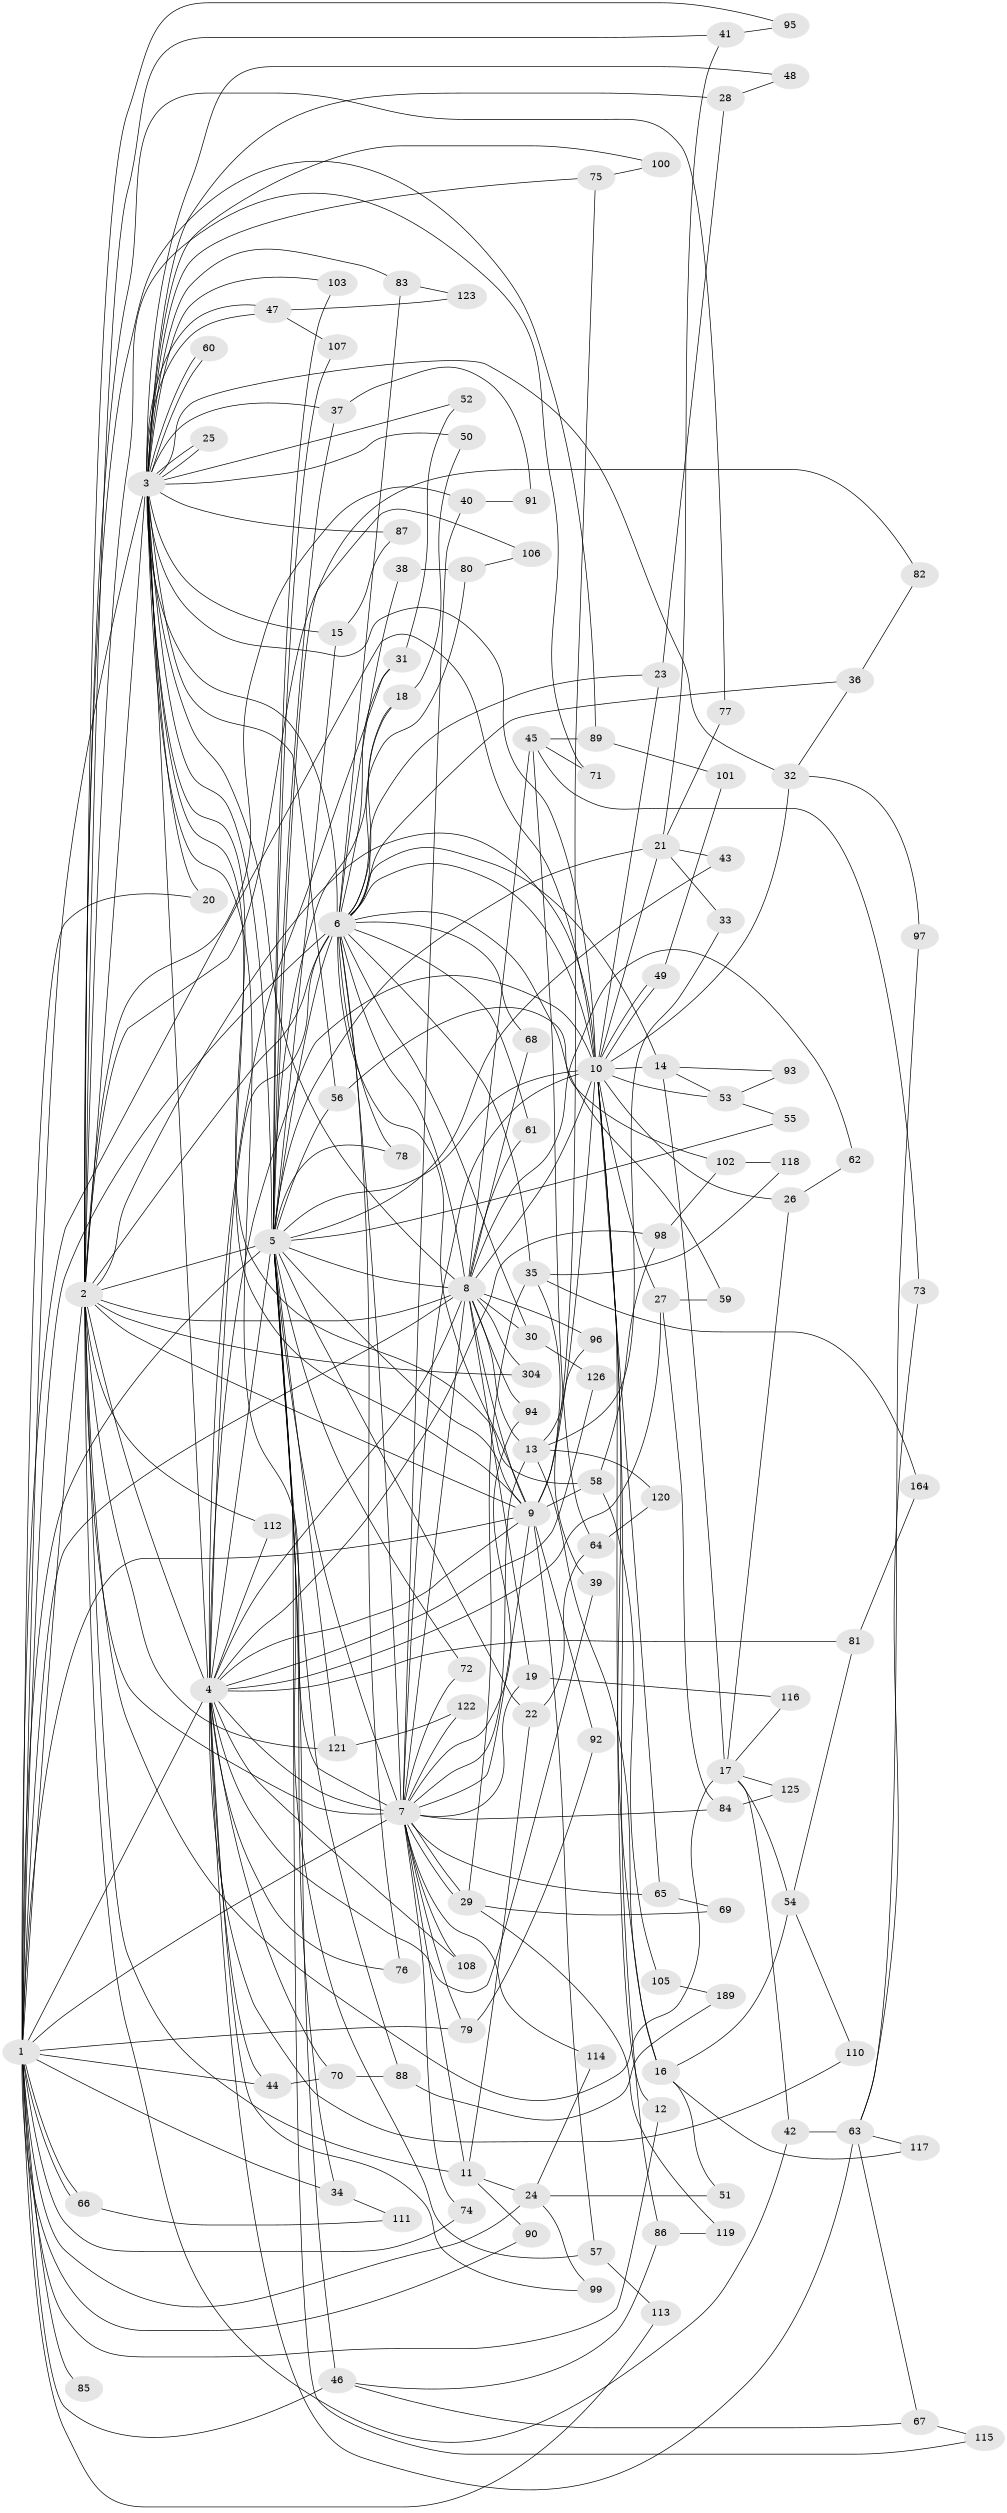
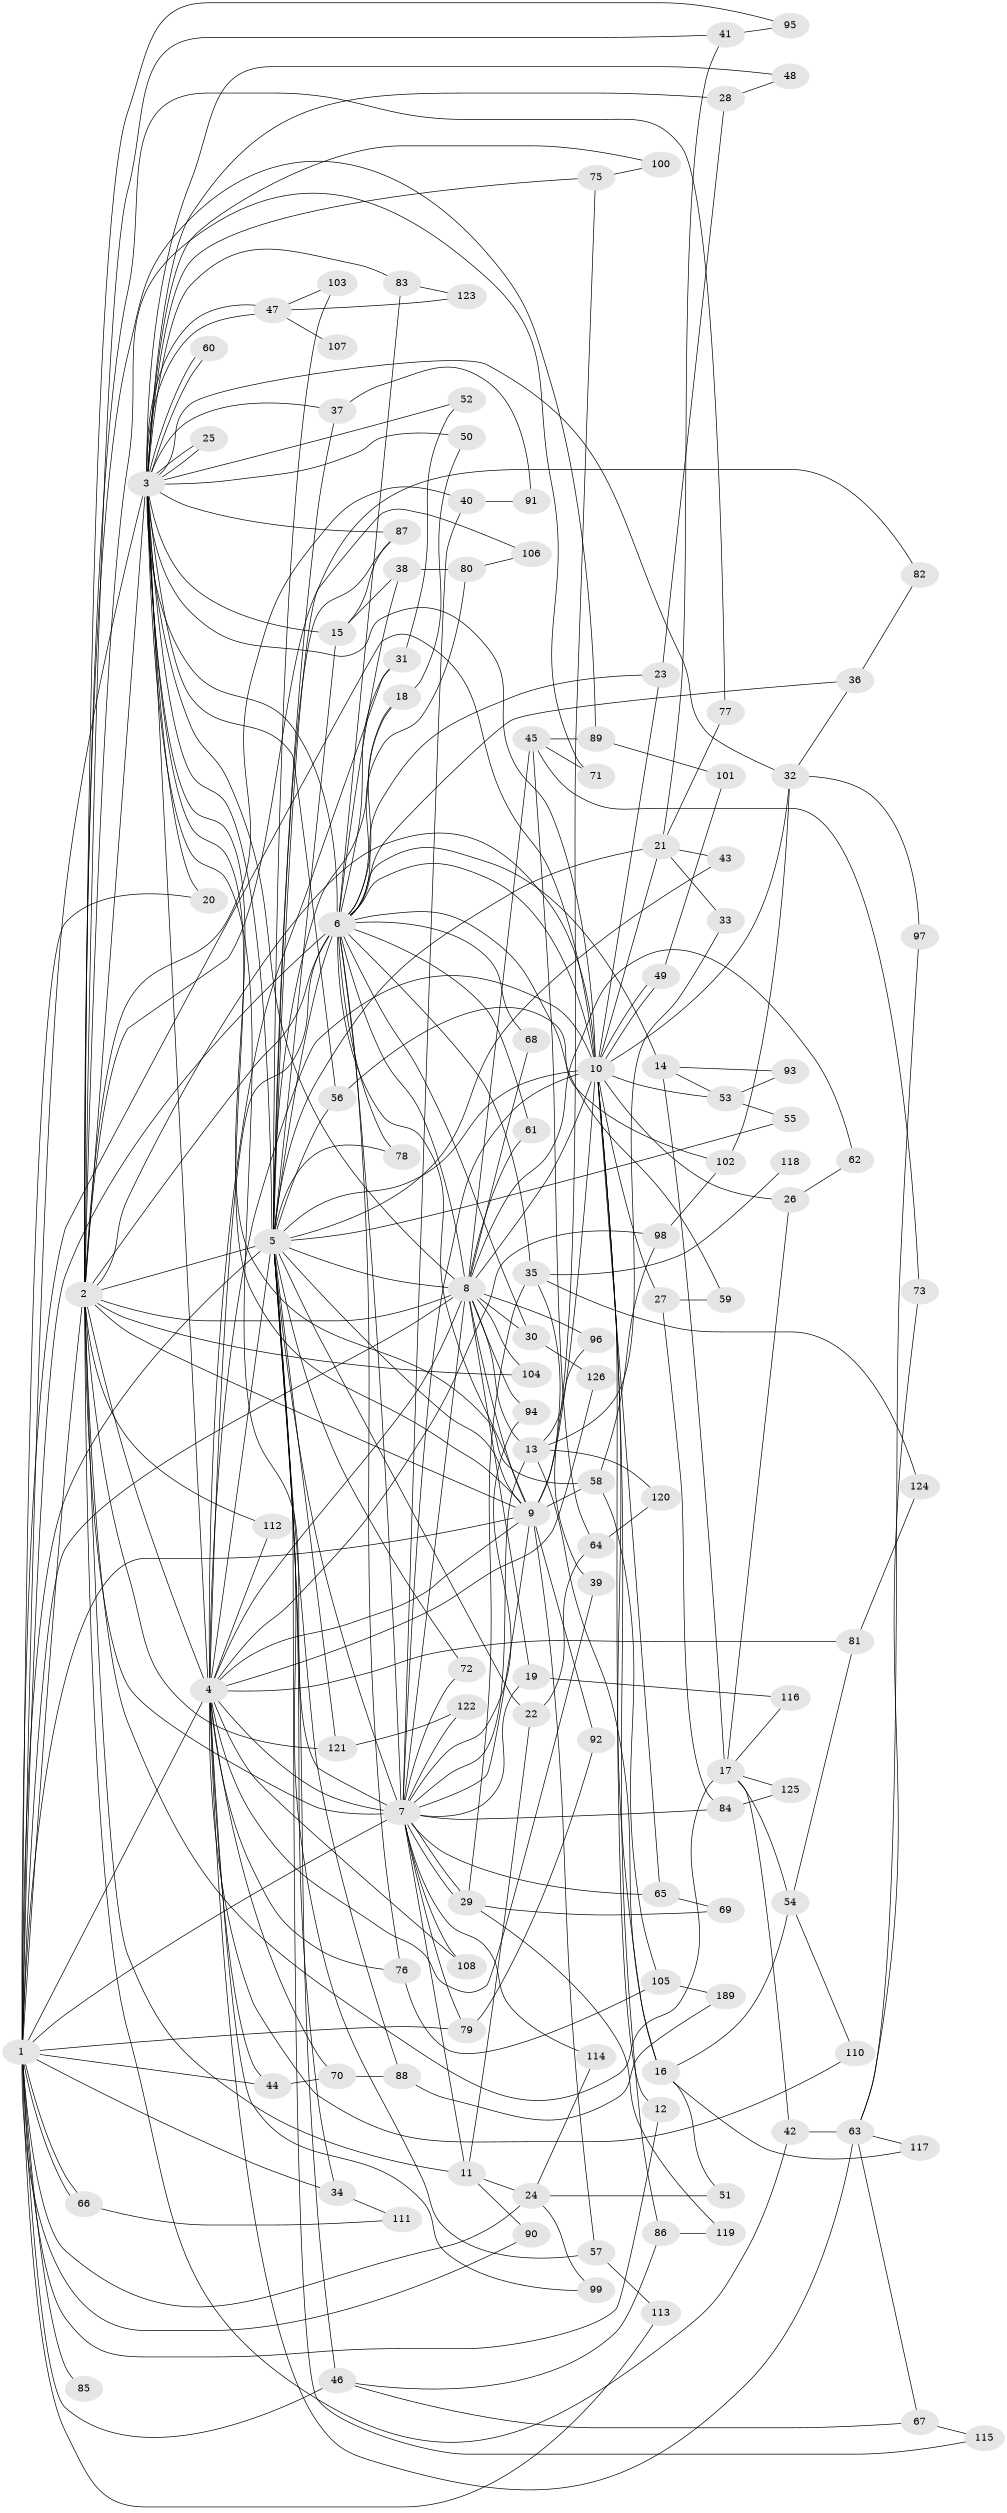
(180, 322) -> (305, 297)
none -> (364, 607)
(283, 792) -> (287, 868)
(629, 1068) -> none
(758, 1162) -> (774, 972)
(532, 1375) -> (532, 1375)
(920, 1487) -> (920, 1487)
(527, 1583) -> none
none -> (511, 2046)
(467, 2211) -> none
